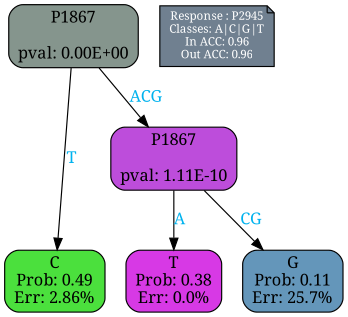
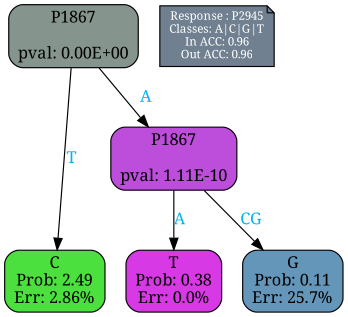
(146, 97) -> (146, 97)
(55, 281) -> (55, 281)
